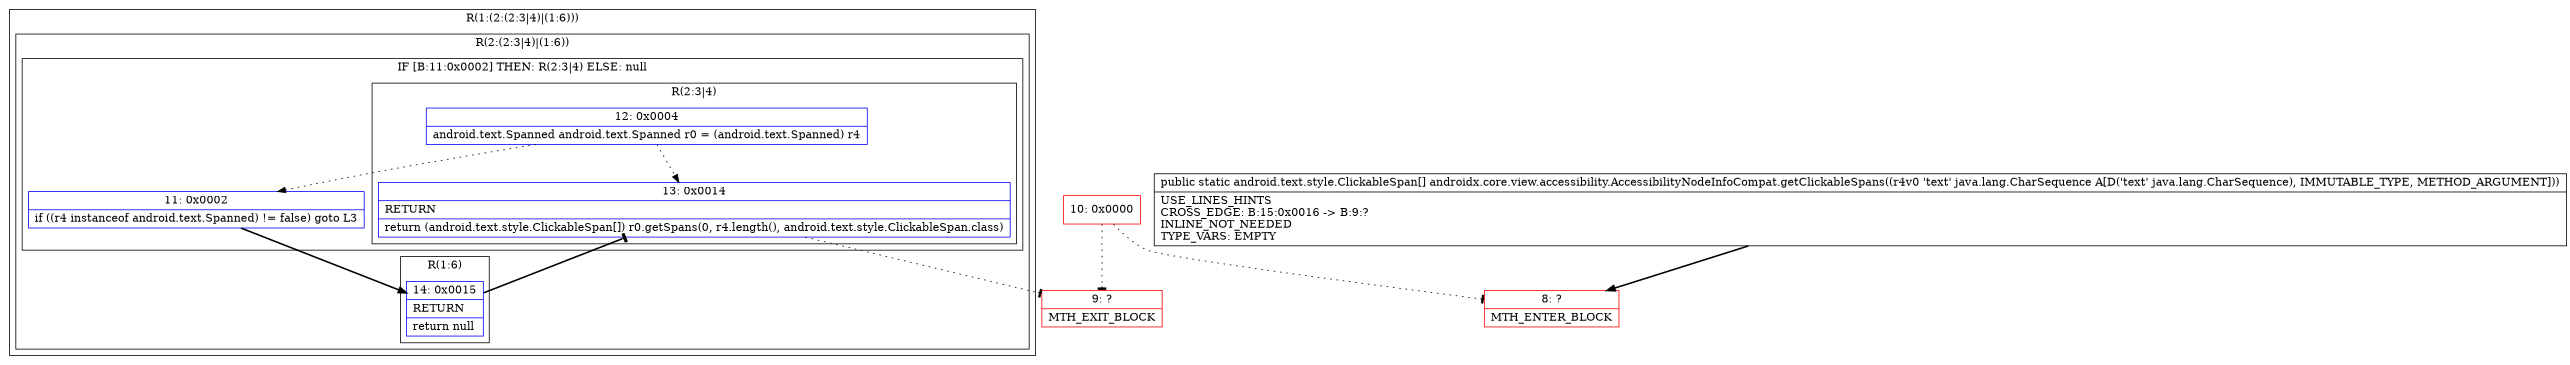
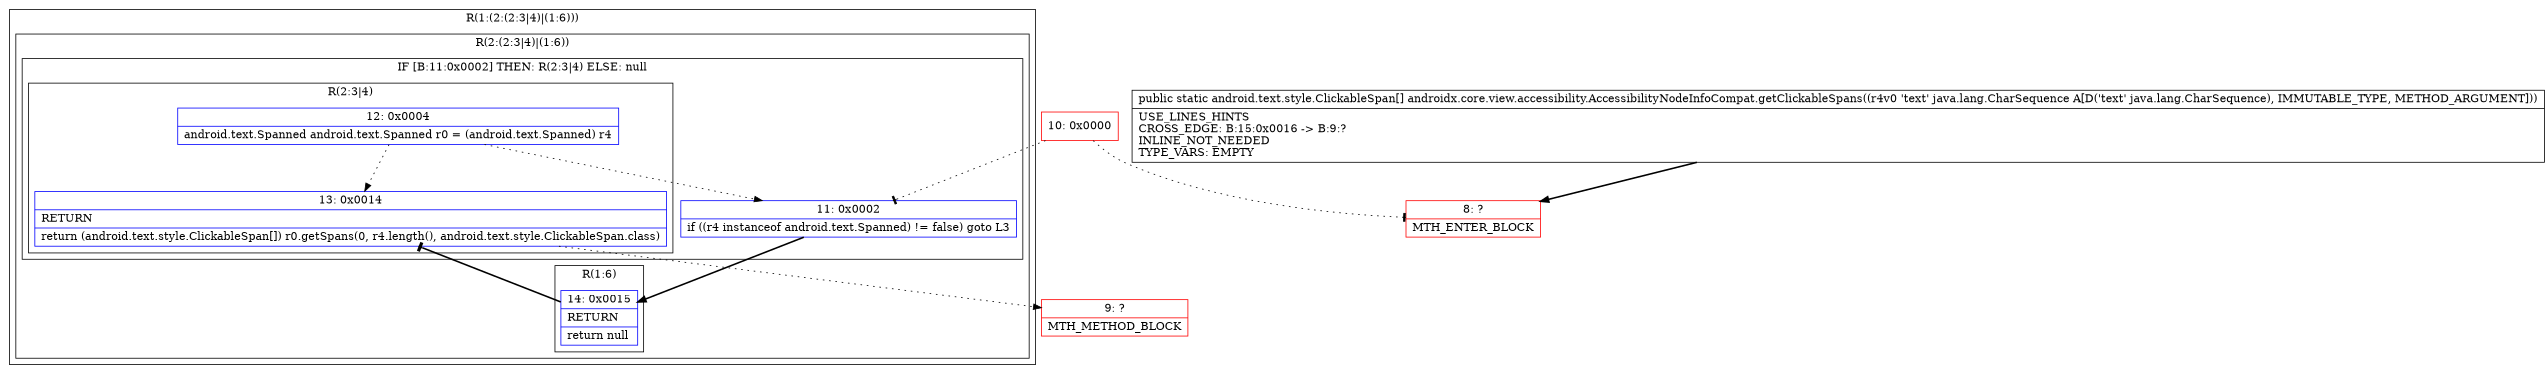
(1102, 255) -> (971, 170)
(922, 265) -> (796, 276)
(1102, 317) -> (1115, 327)
